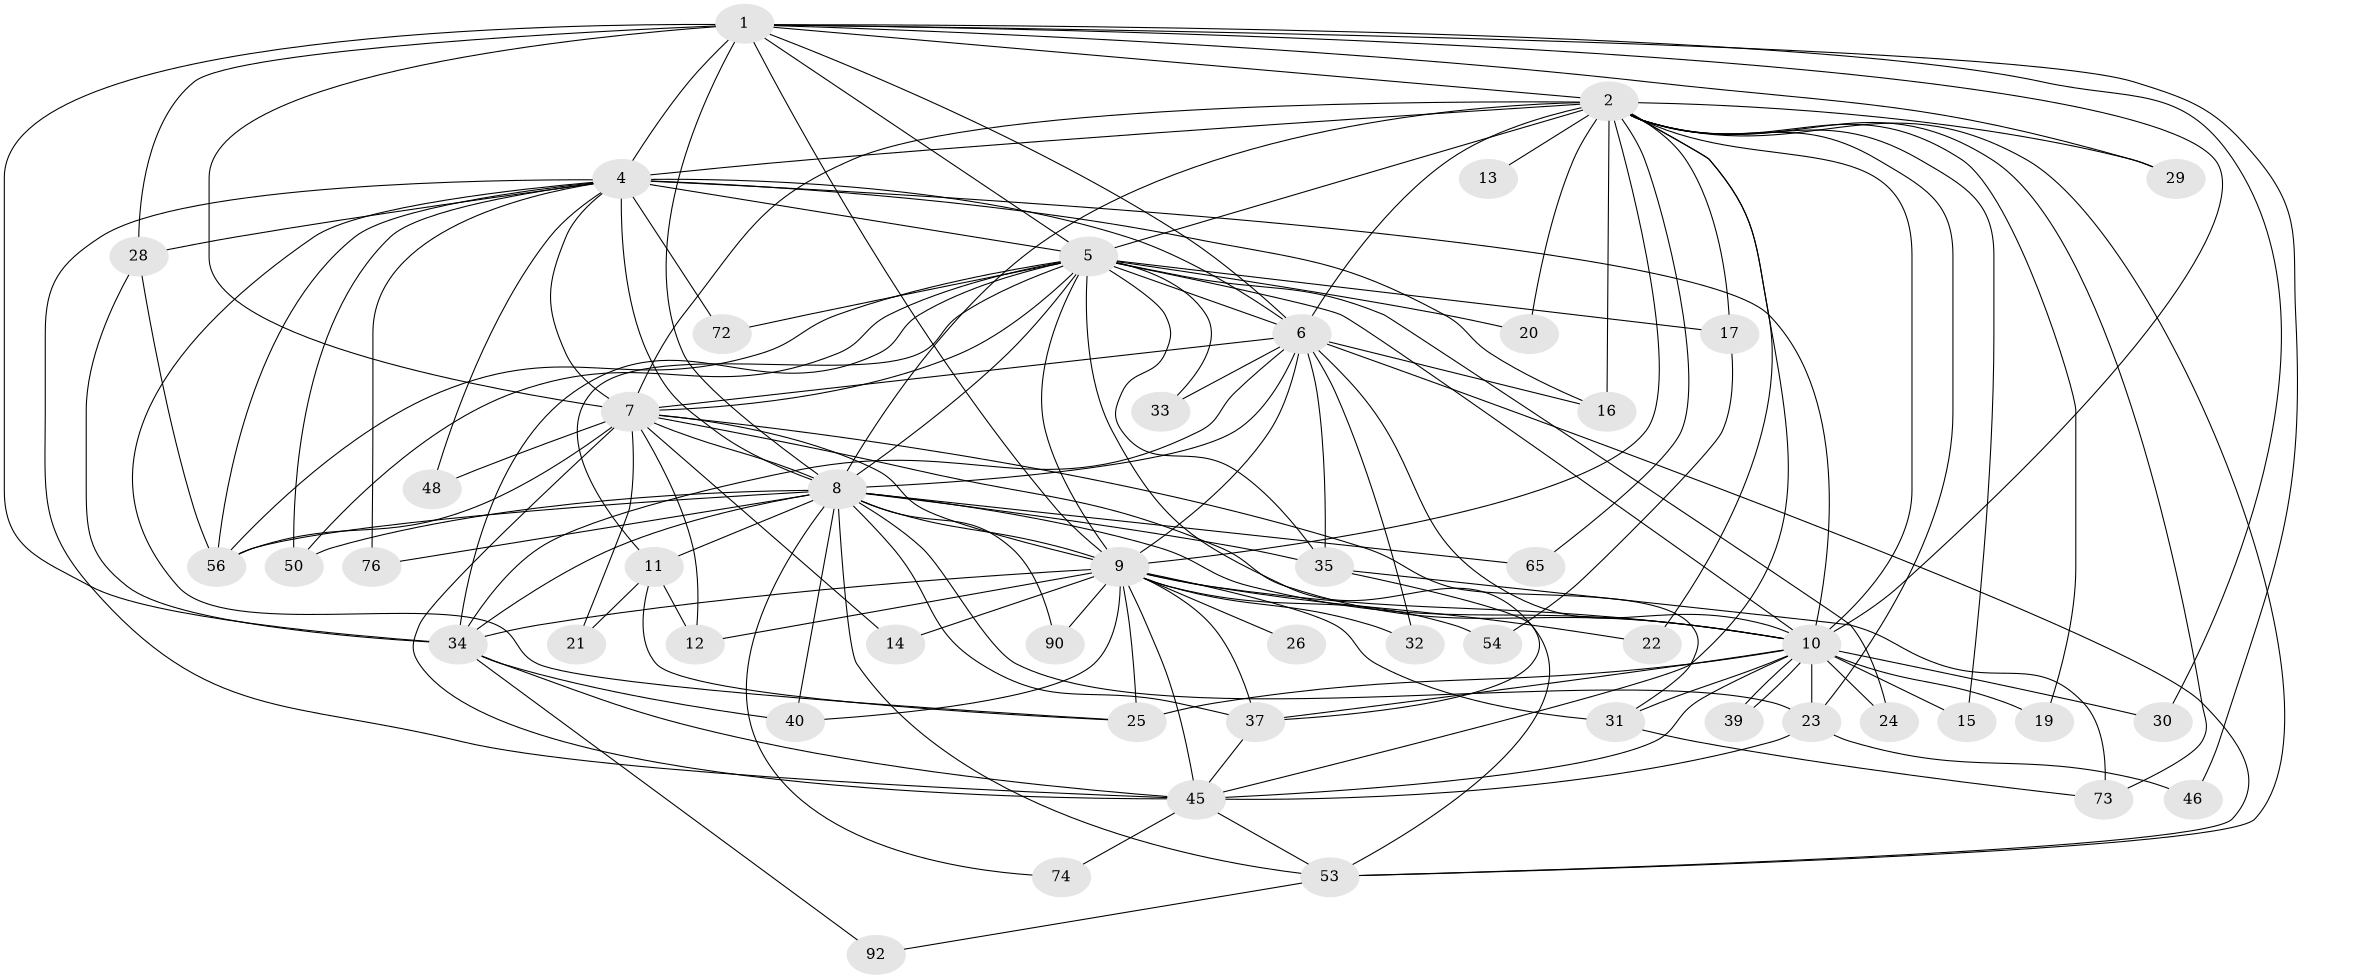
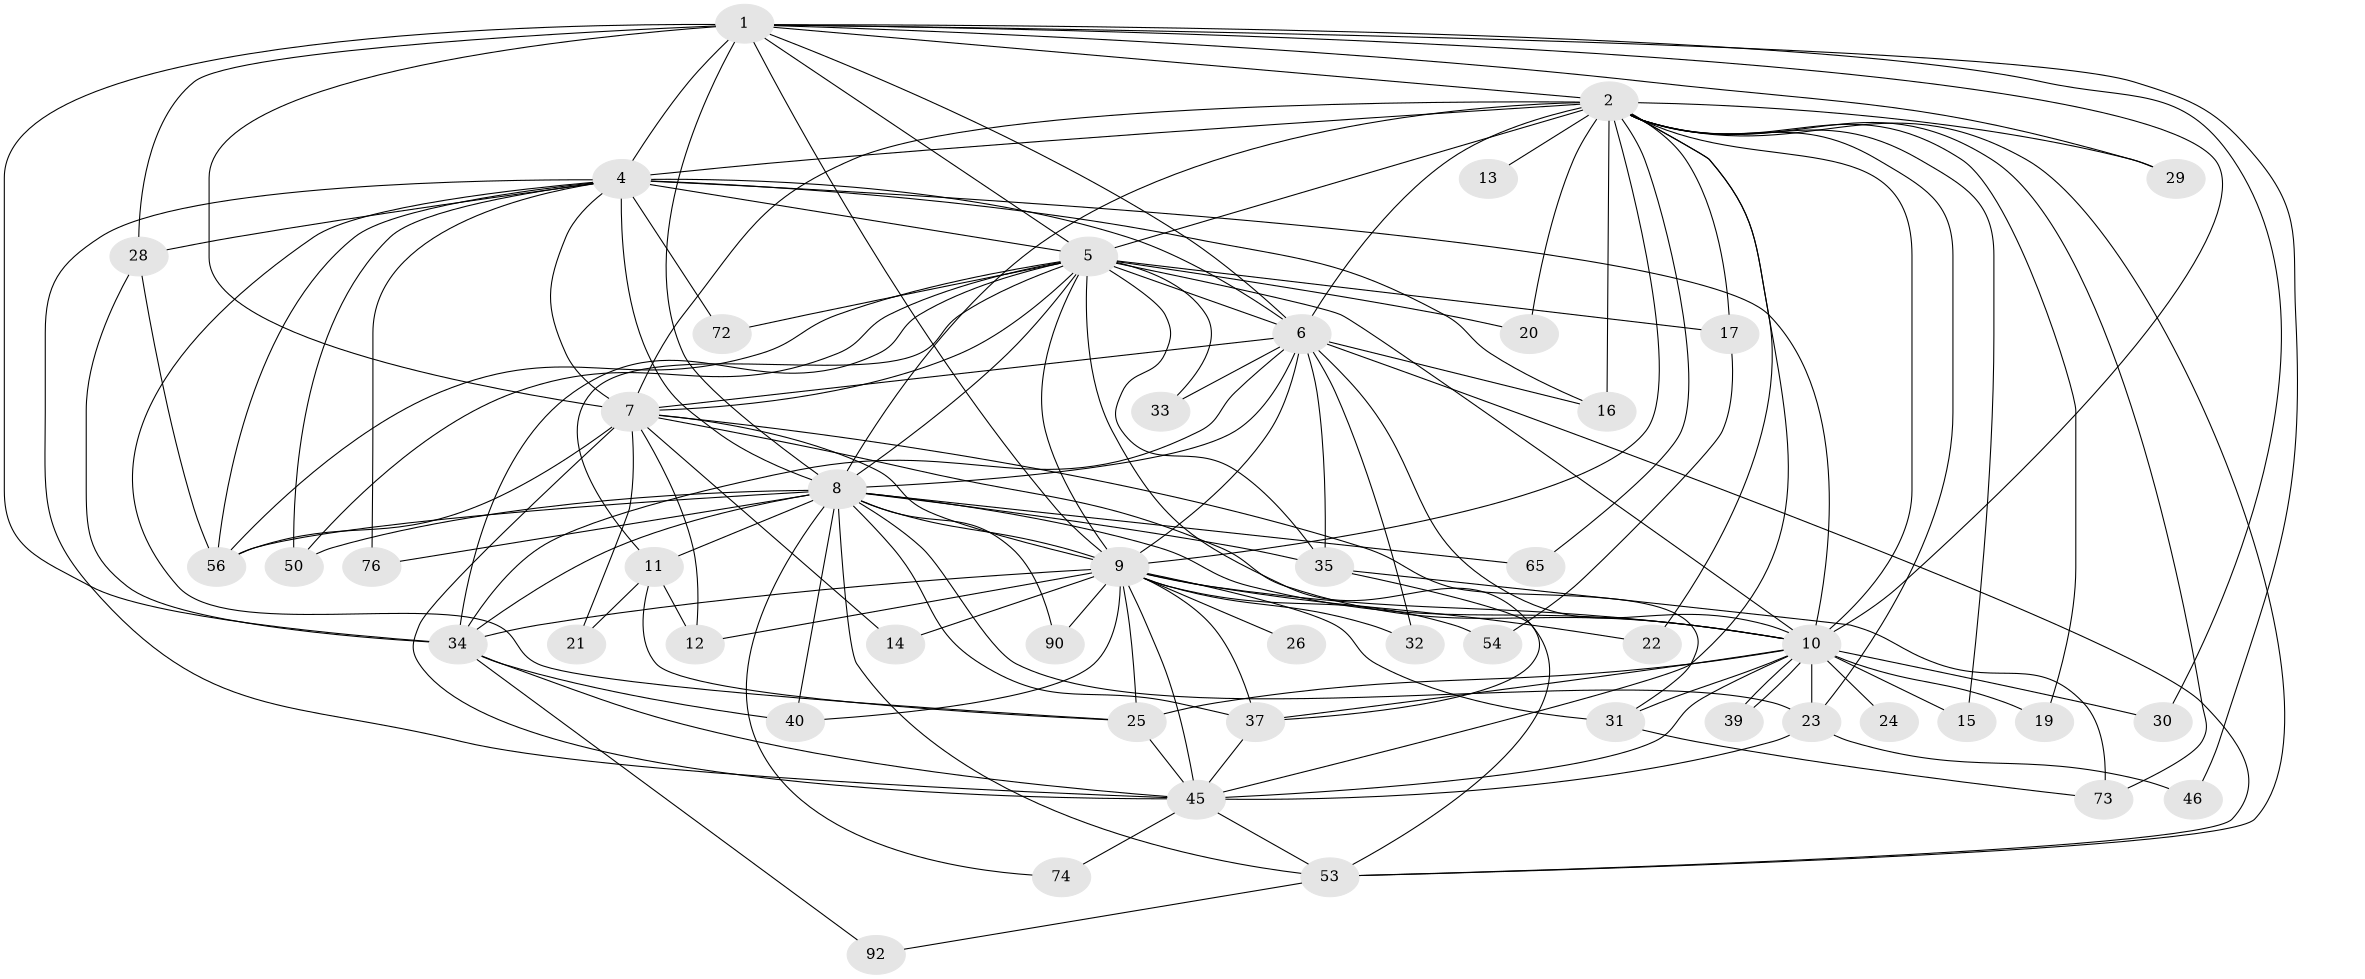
(1521, 404) -> none
(730, 449) -> none
(432, 489) -> none
none -> (1167, 761)
